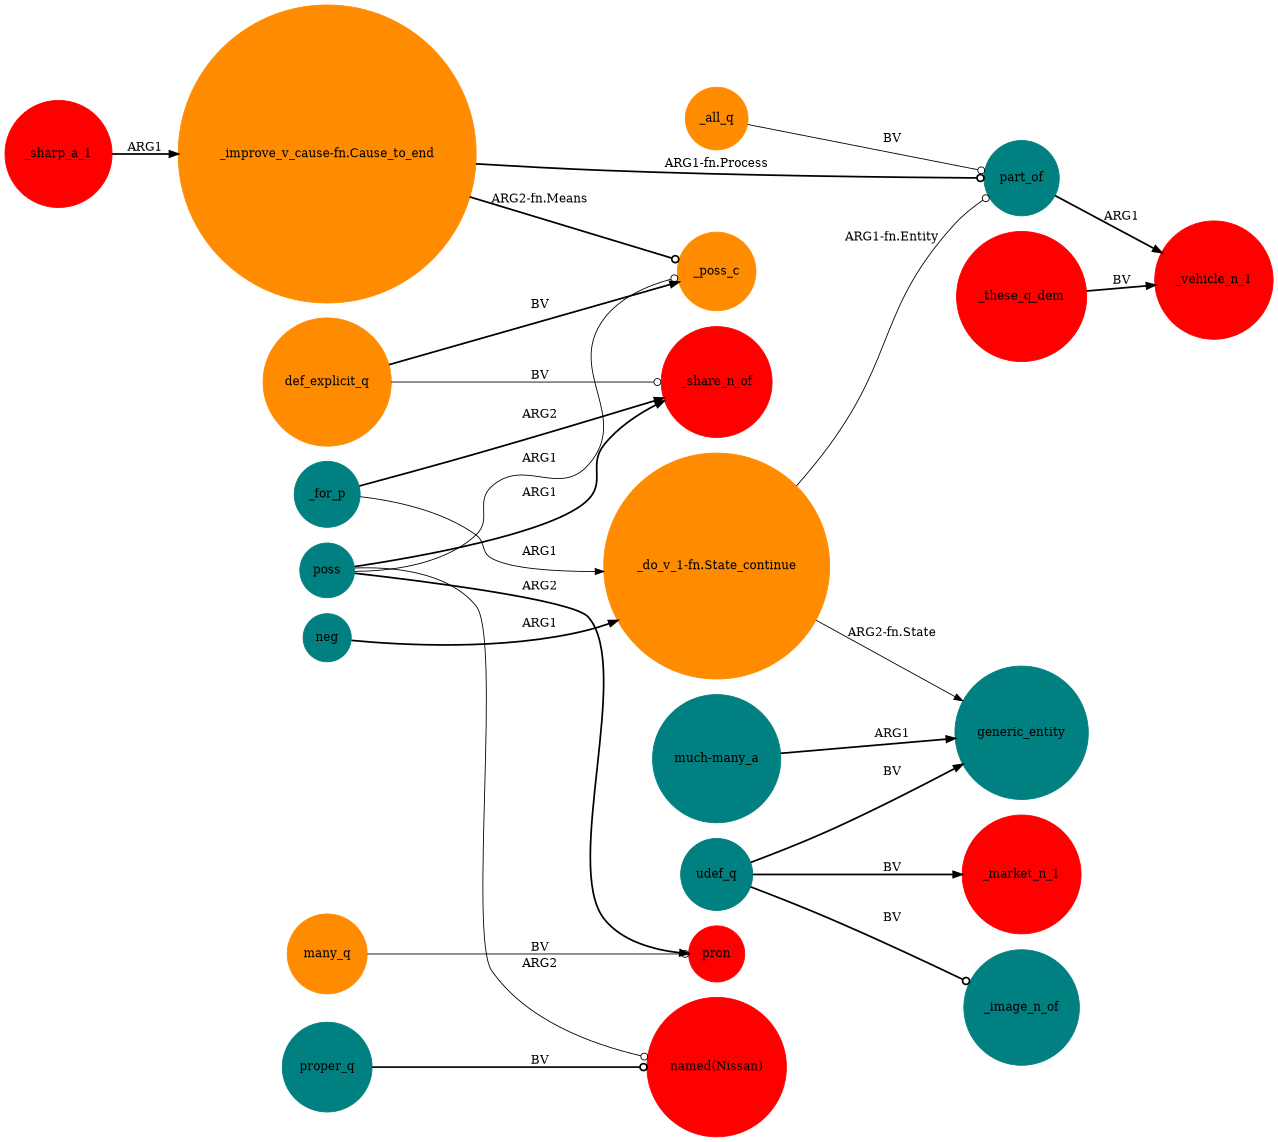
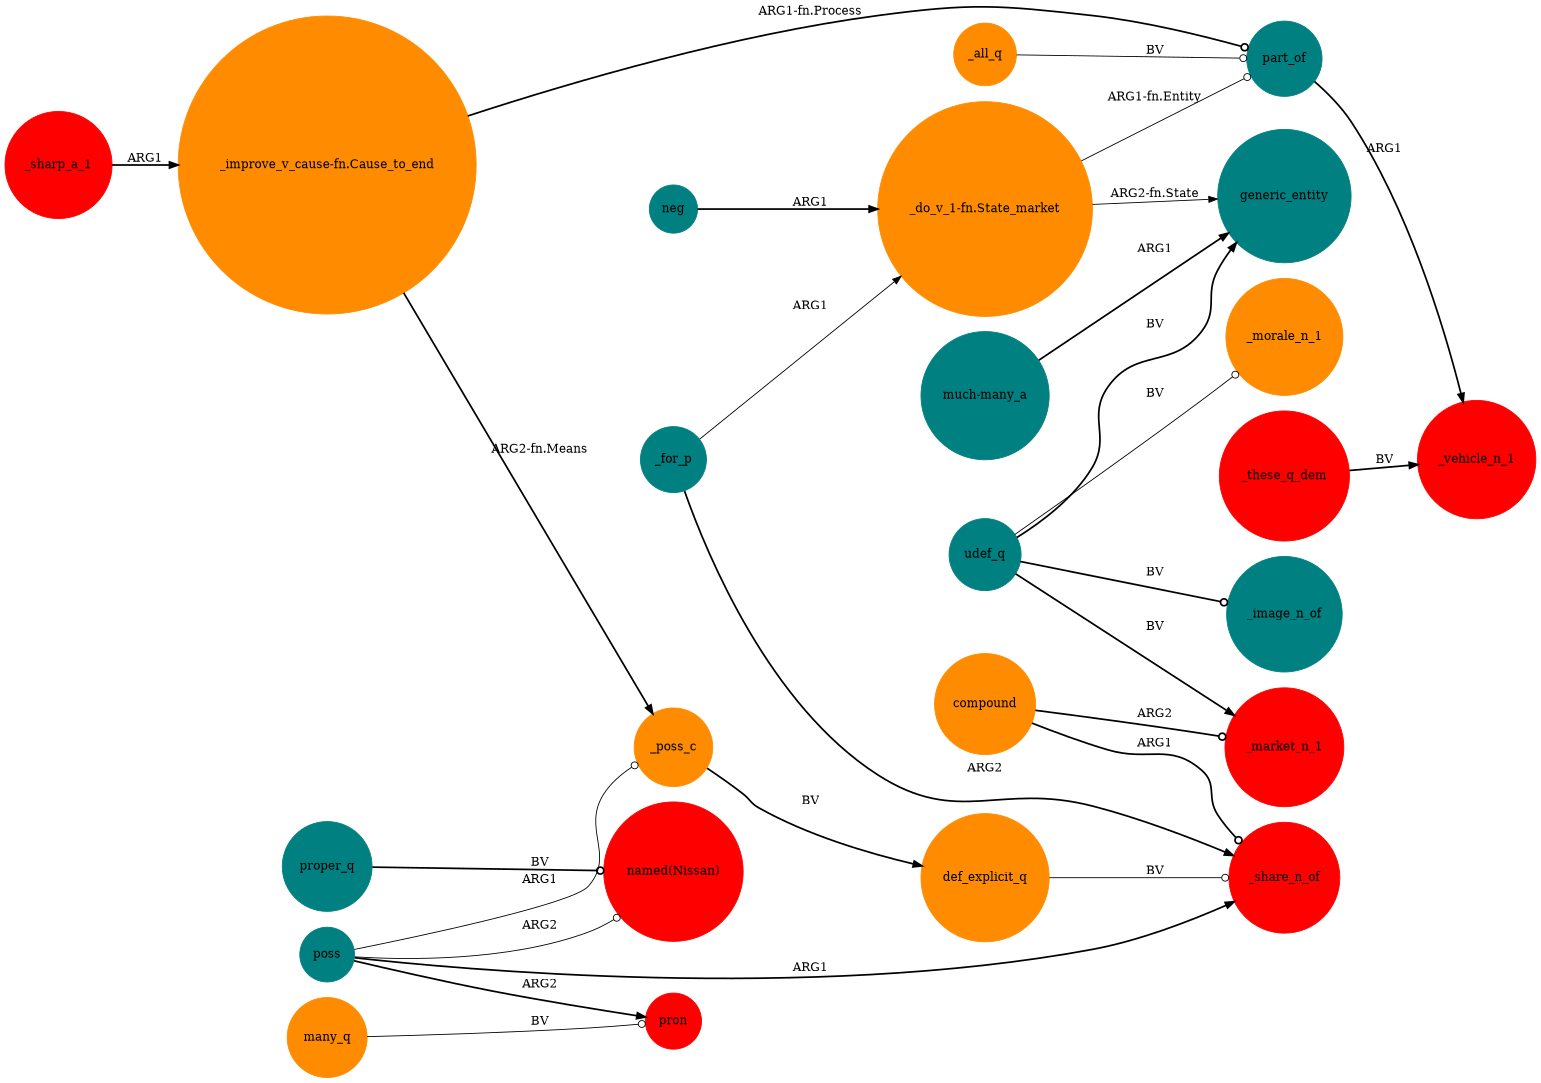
(571, 228) -> (526, 499)
(530, 325) -> (804, 829)
none -> (1284, 337)
(717, 566) -> (985, 209)
none -> (985, 704)
